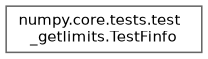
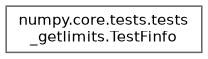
(104, 29) -> (104, 29)
